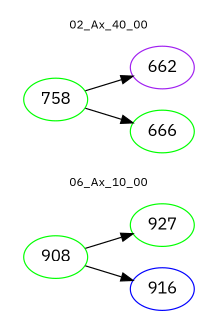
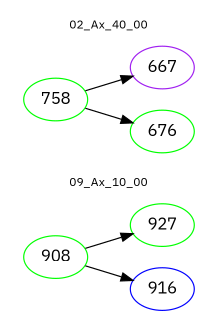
(162, 68) -> (162, 68)
(162, 132) -> (162, 132)
(109, 183) -> (109, 183)
